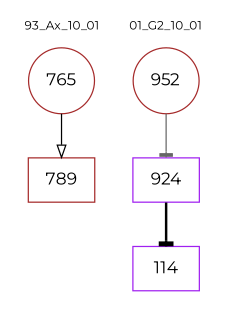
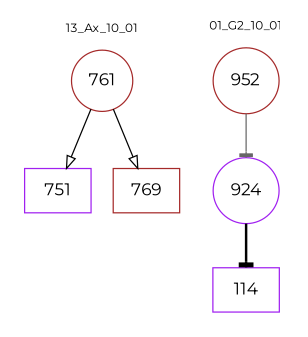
(62, 26) -> (102, 29)
(62, 81) -> (102, 81)
(62, 180) -> (146, 191)
(166, 180) -> (246, 191)
none -> (58, 191)
